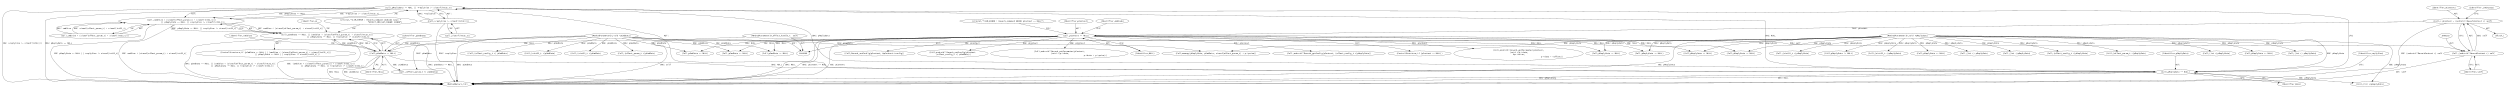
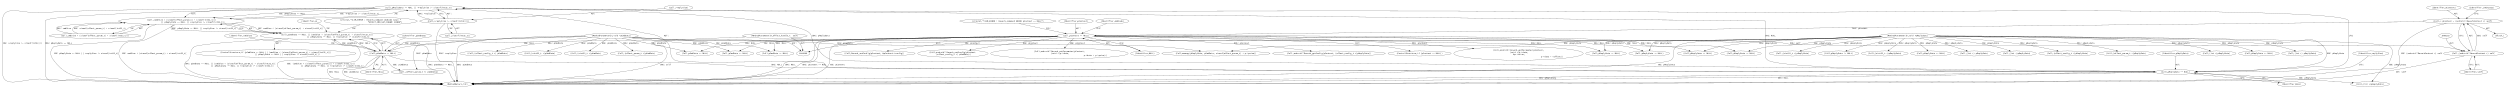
none -> (679, 8)
